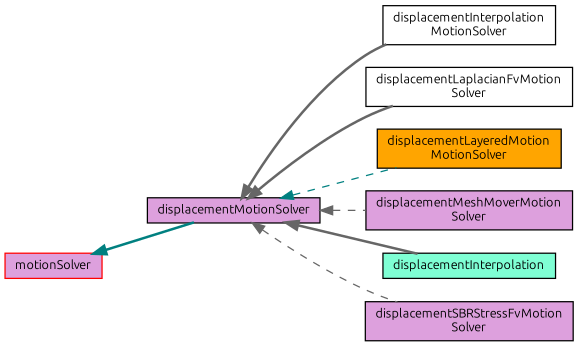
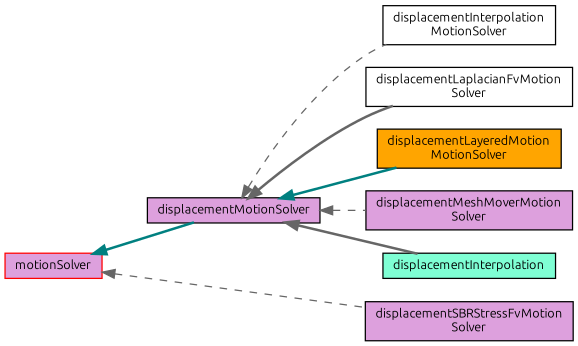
(308, 106) -> (308, 106)
(345, 181) -> (345, 181)
(328, 271) -> (240, 291)
